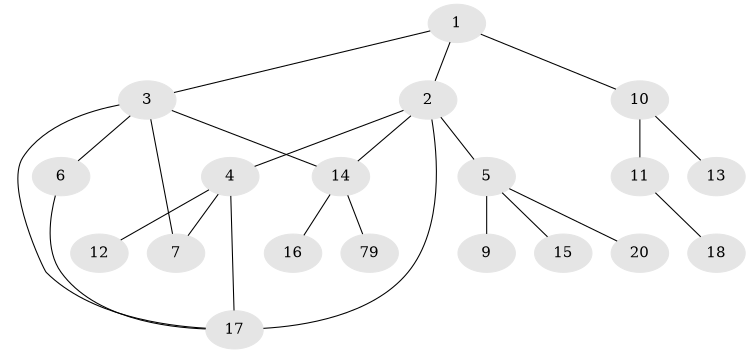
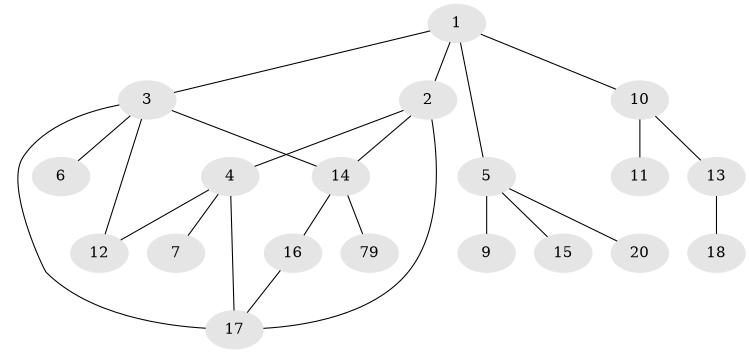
(457, 138) -> (472, 100)
(162, 177) -> (123, 177)
(678, 215) -> (716, 215)
(72, 285) -> (264, 292)
